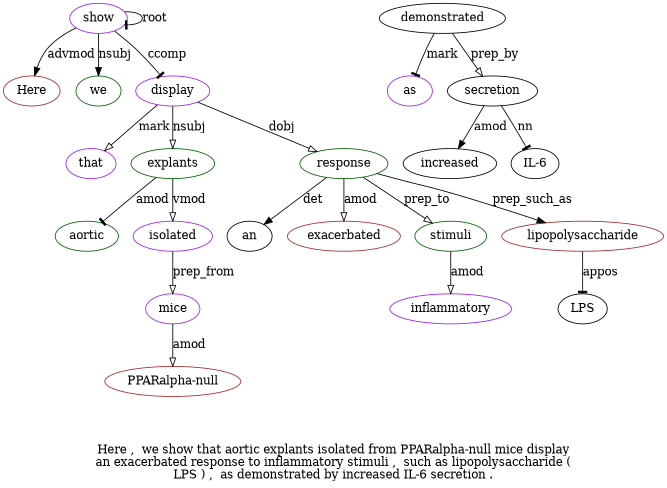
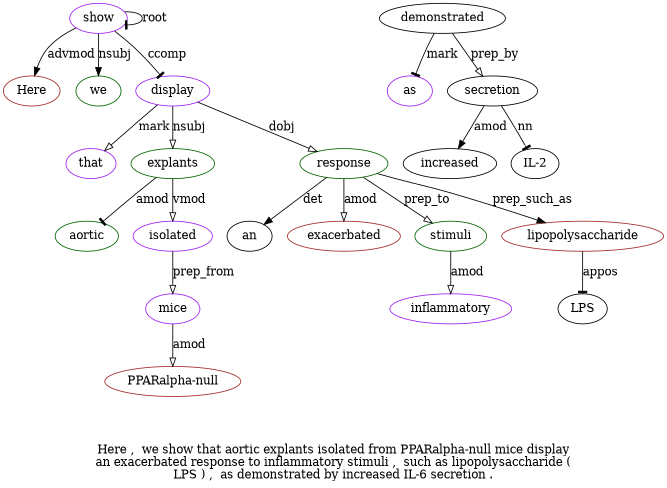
(535, 164) -> (535, 164)
